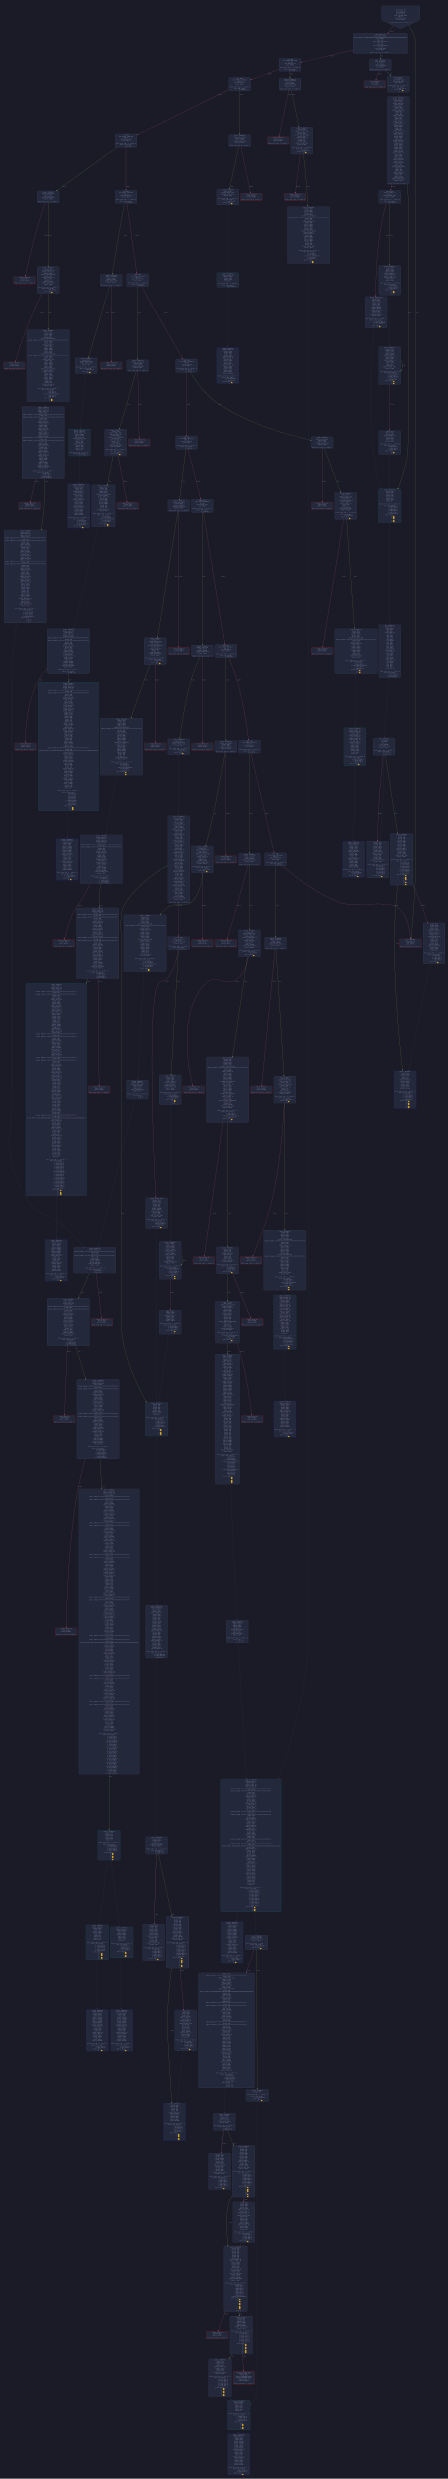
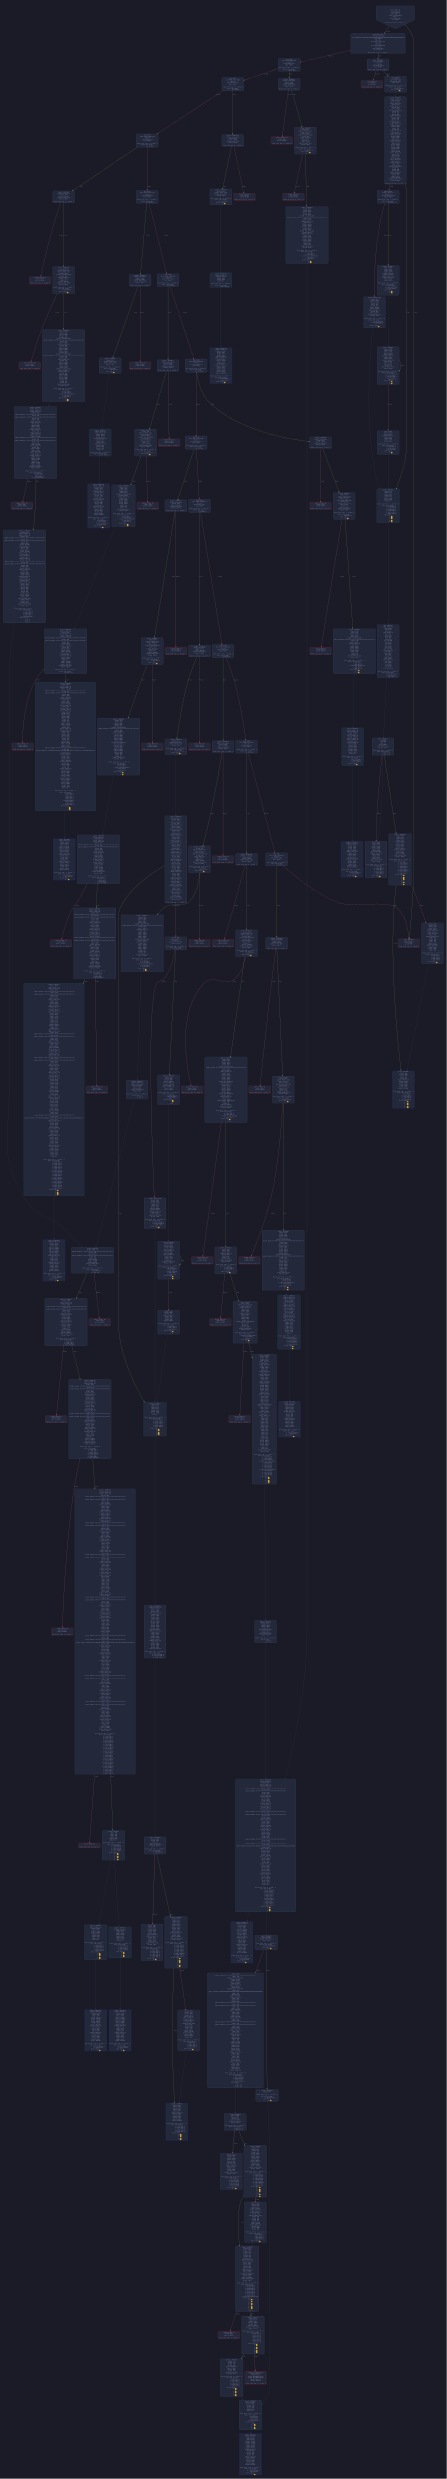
none -> (89, 1845)
